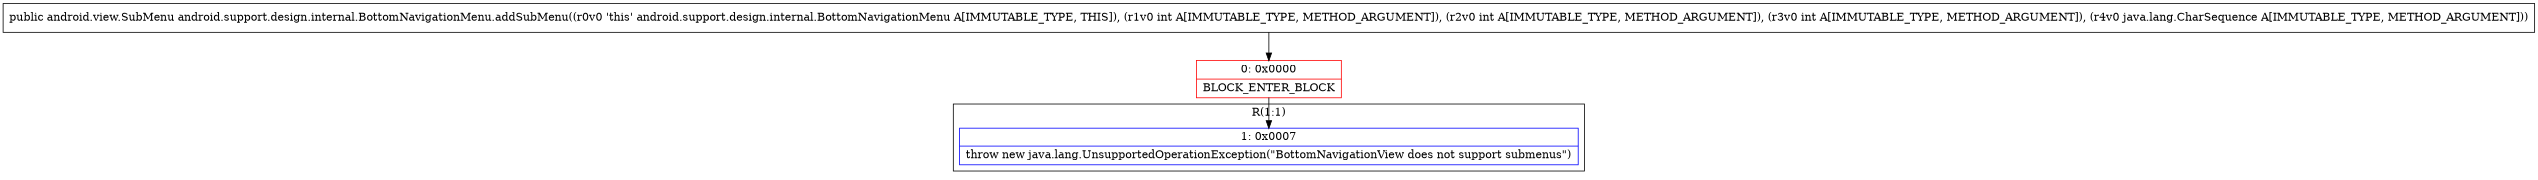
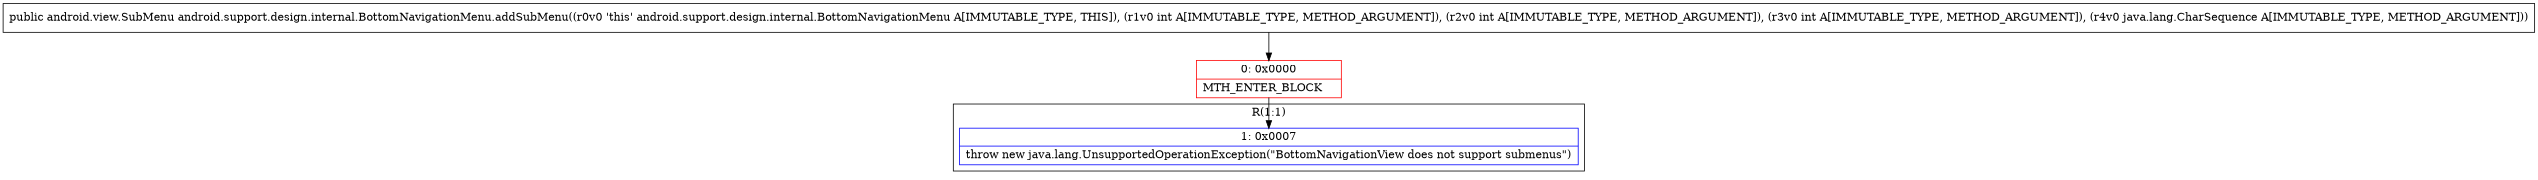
(1269, 88) -> (1263, 88)
